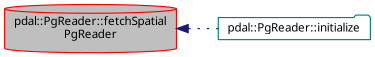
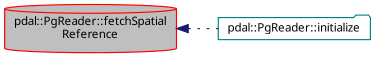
(91, 29) -> (91, 29)
